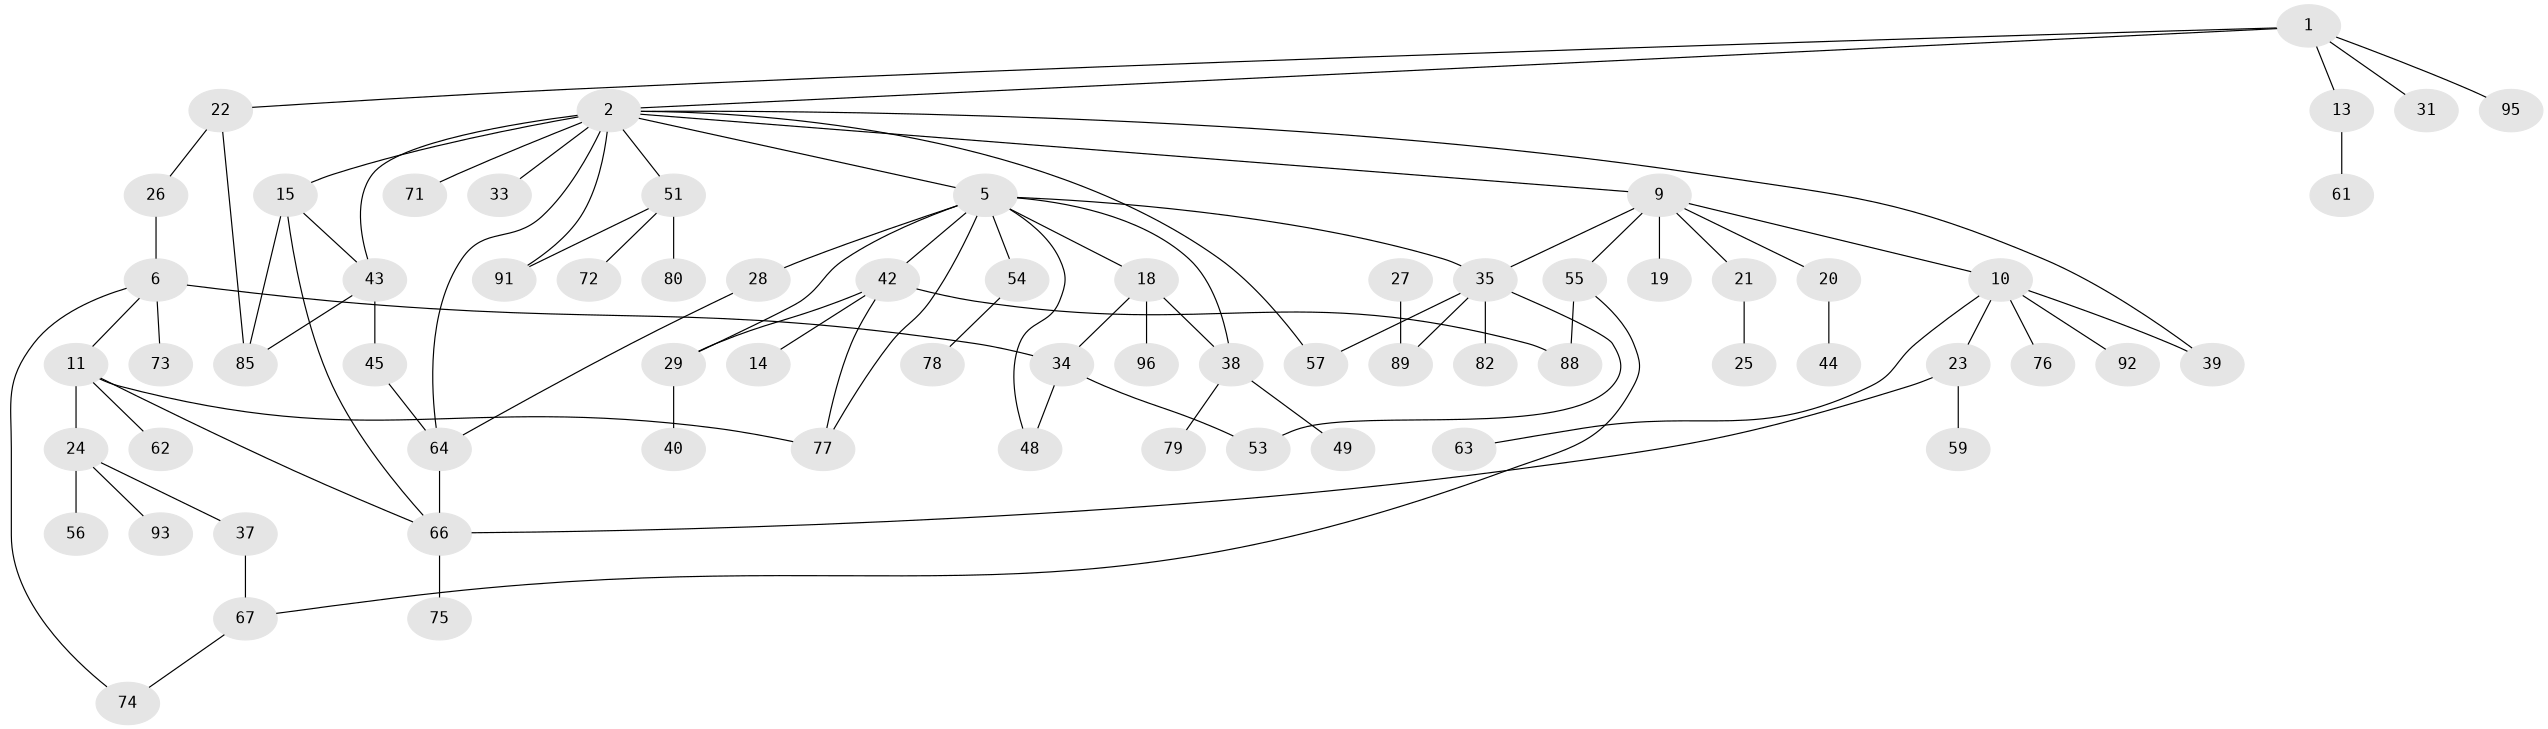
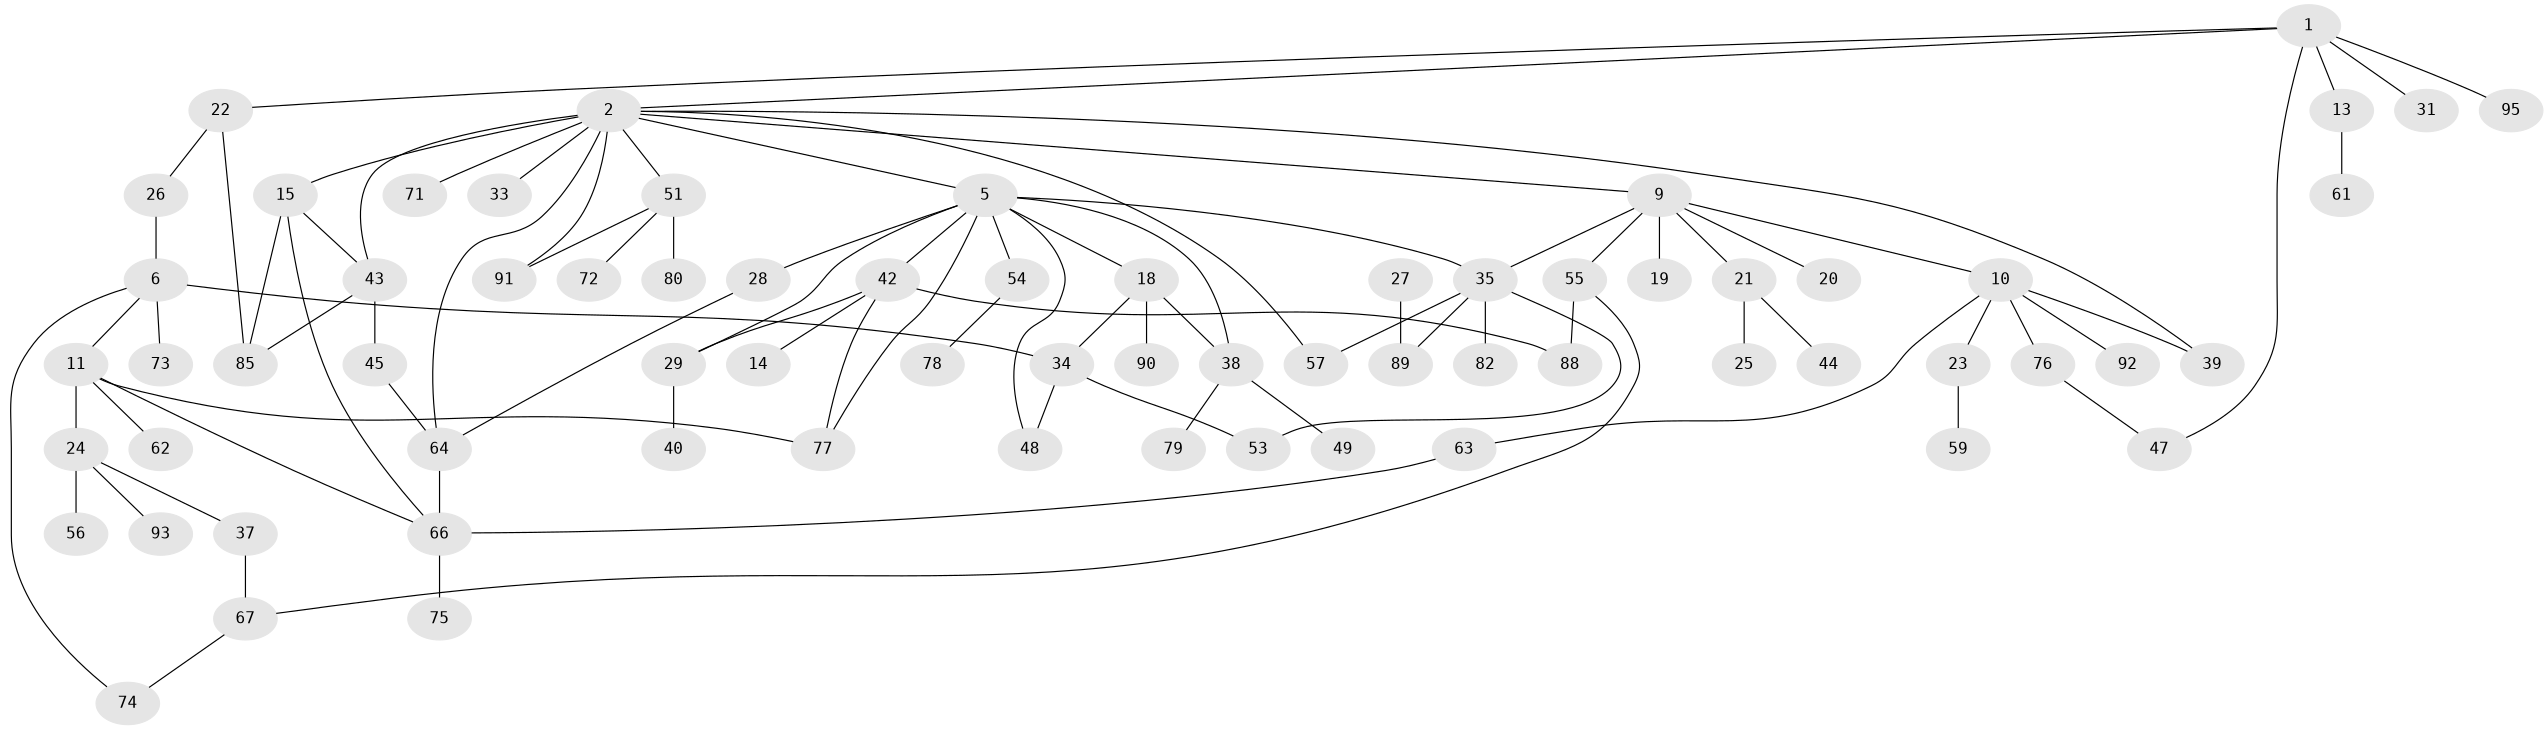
(1829, 322) -> (1786, 322)
(1147, 365) -> (1147, 365)
none -> (2159, 449)
(1208, 502) -> (955, 516)
